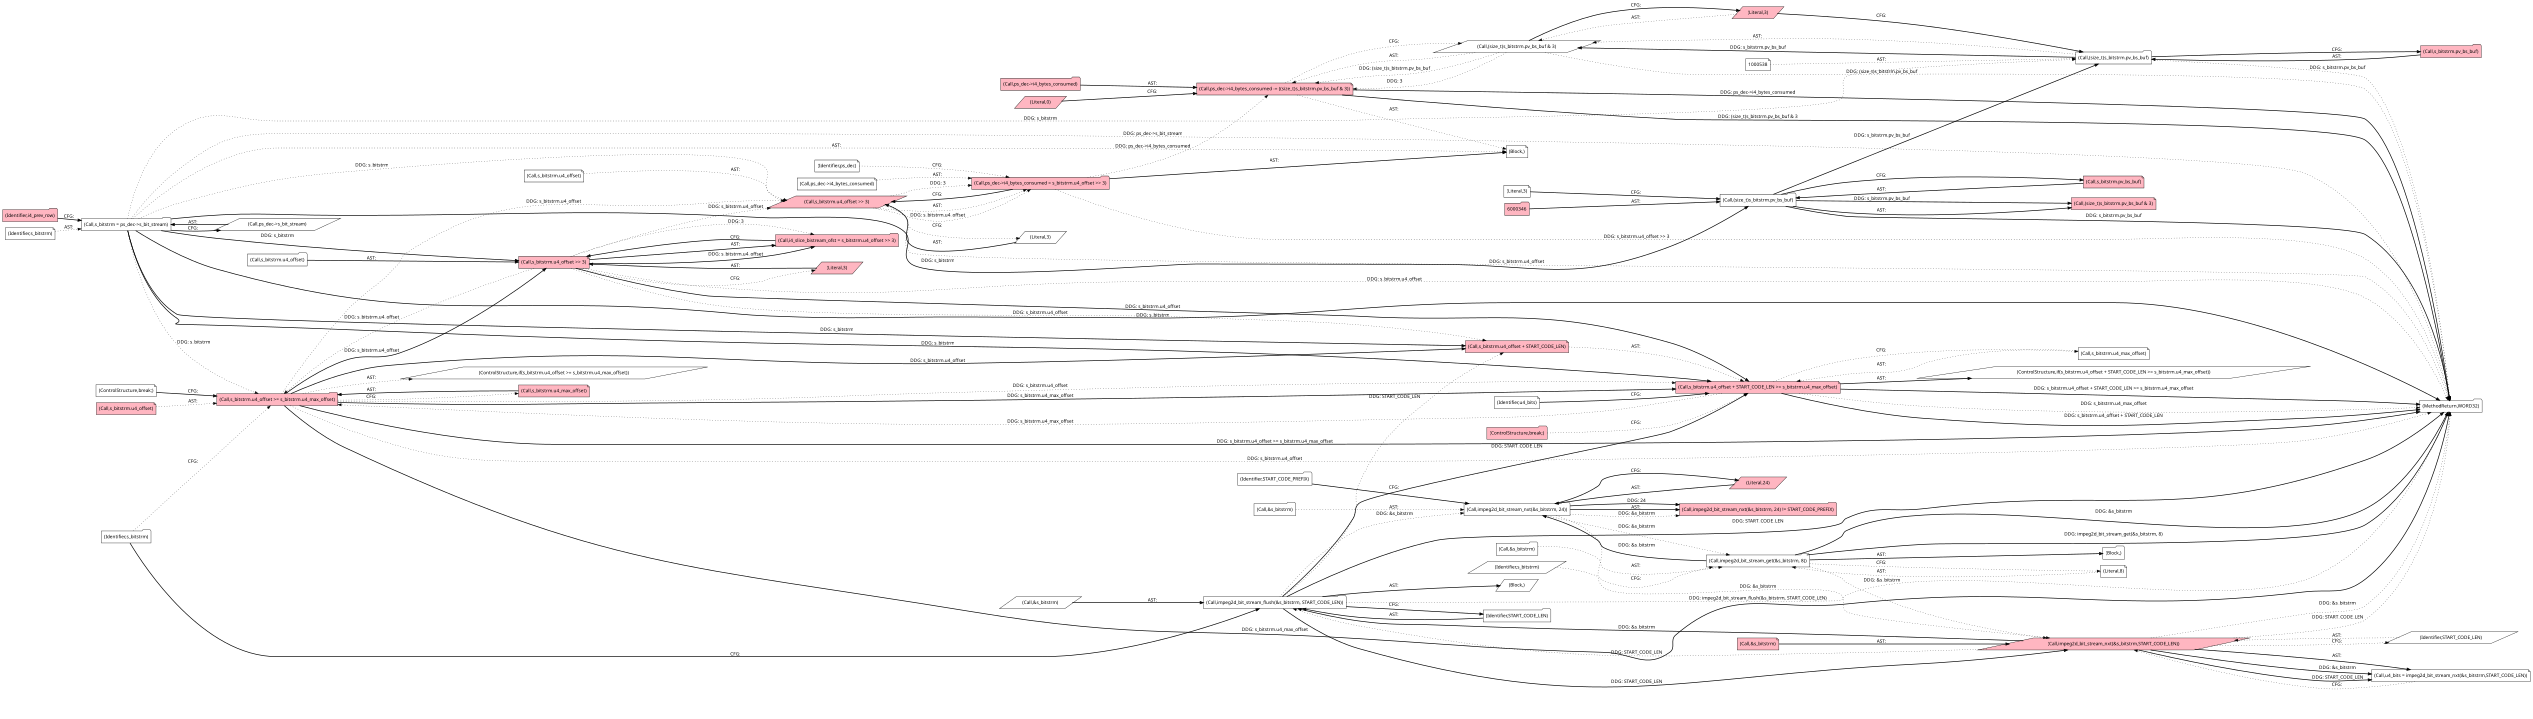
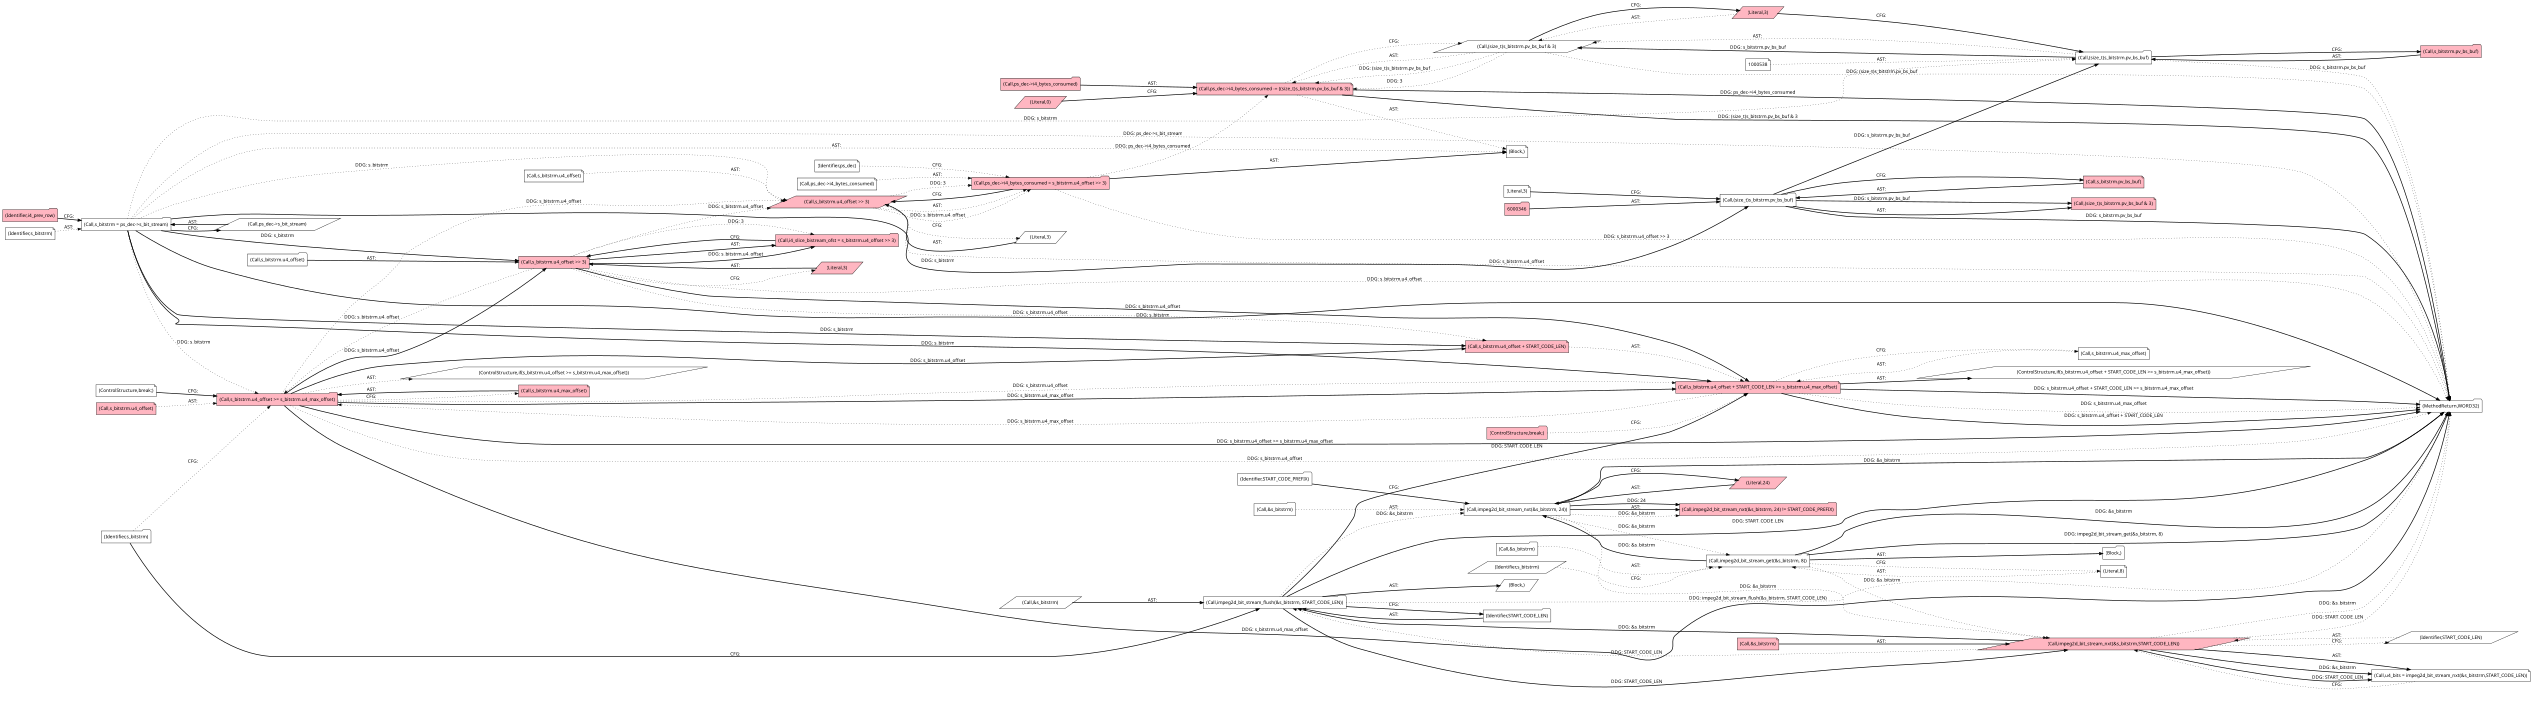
(1517, 403) -> none
none -> (1997, 462)
(1367, 467) -> none
